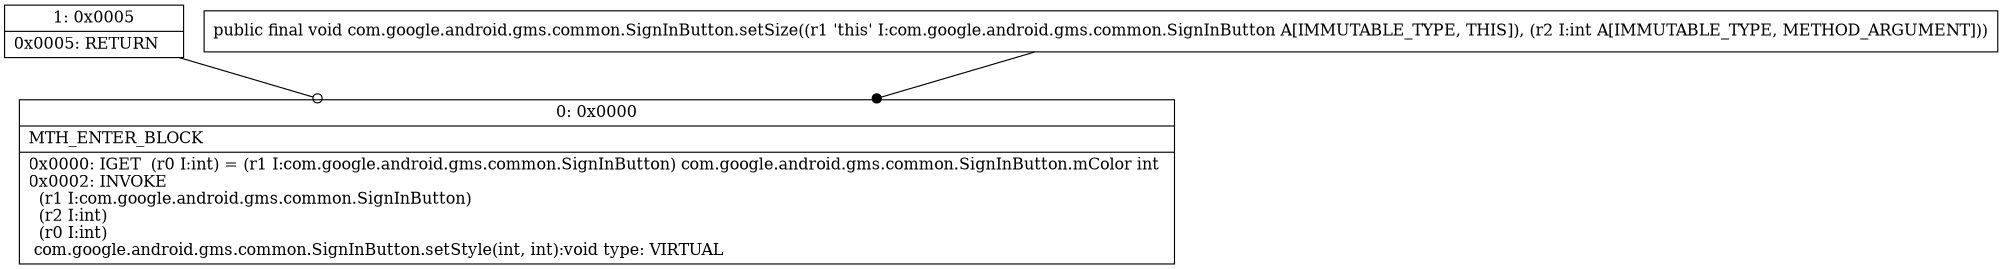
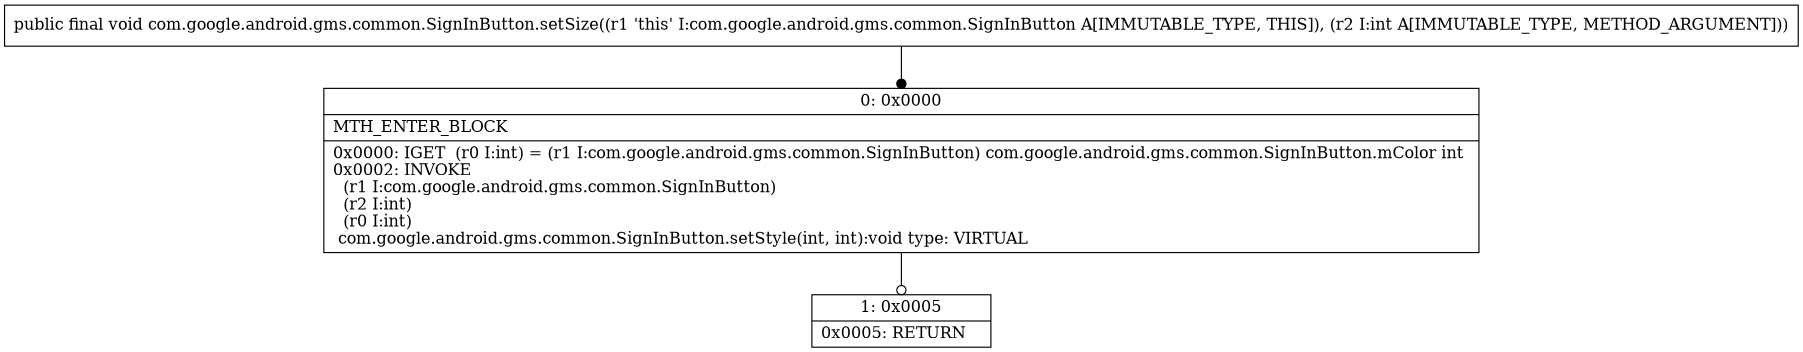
(246, 77) -> (901, 269)
